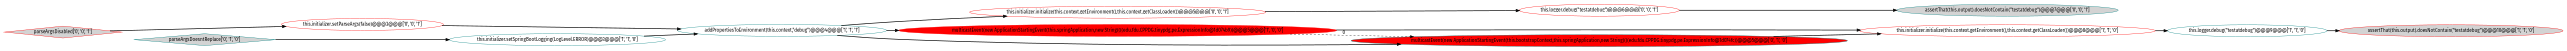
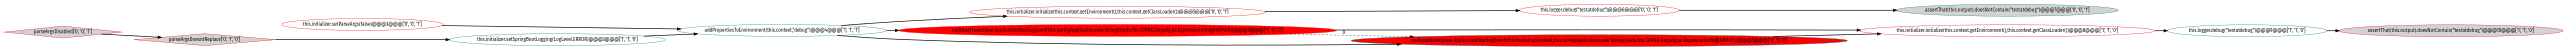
(196, 29) -> (130, 36)
(205, 40) -> (205, 40)
